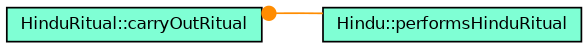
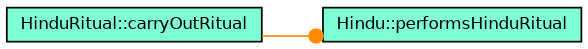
(299, 13) -> (286, 36)
